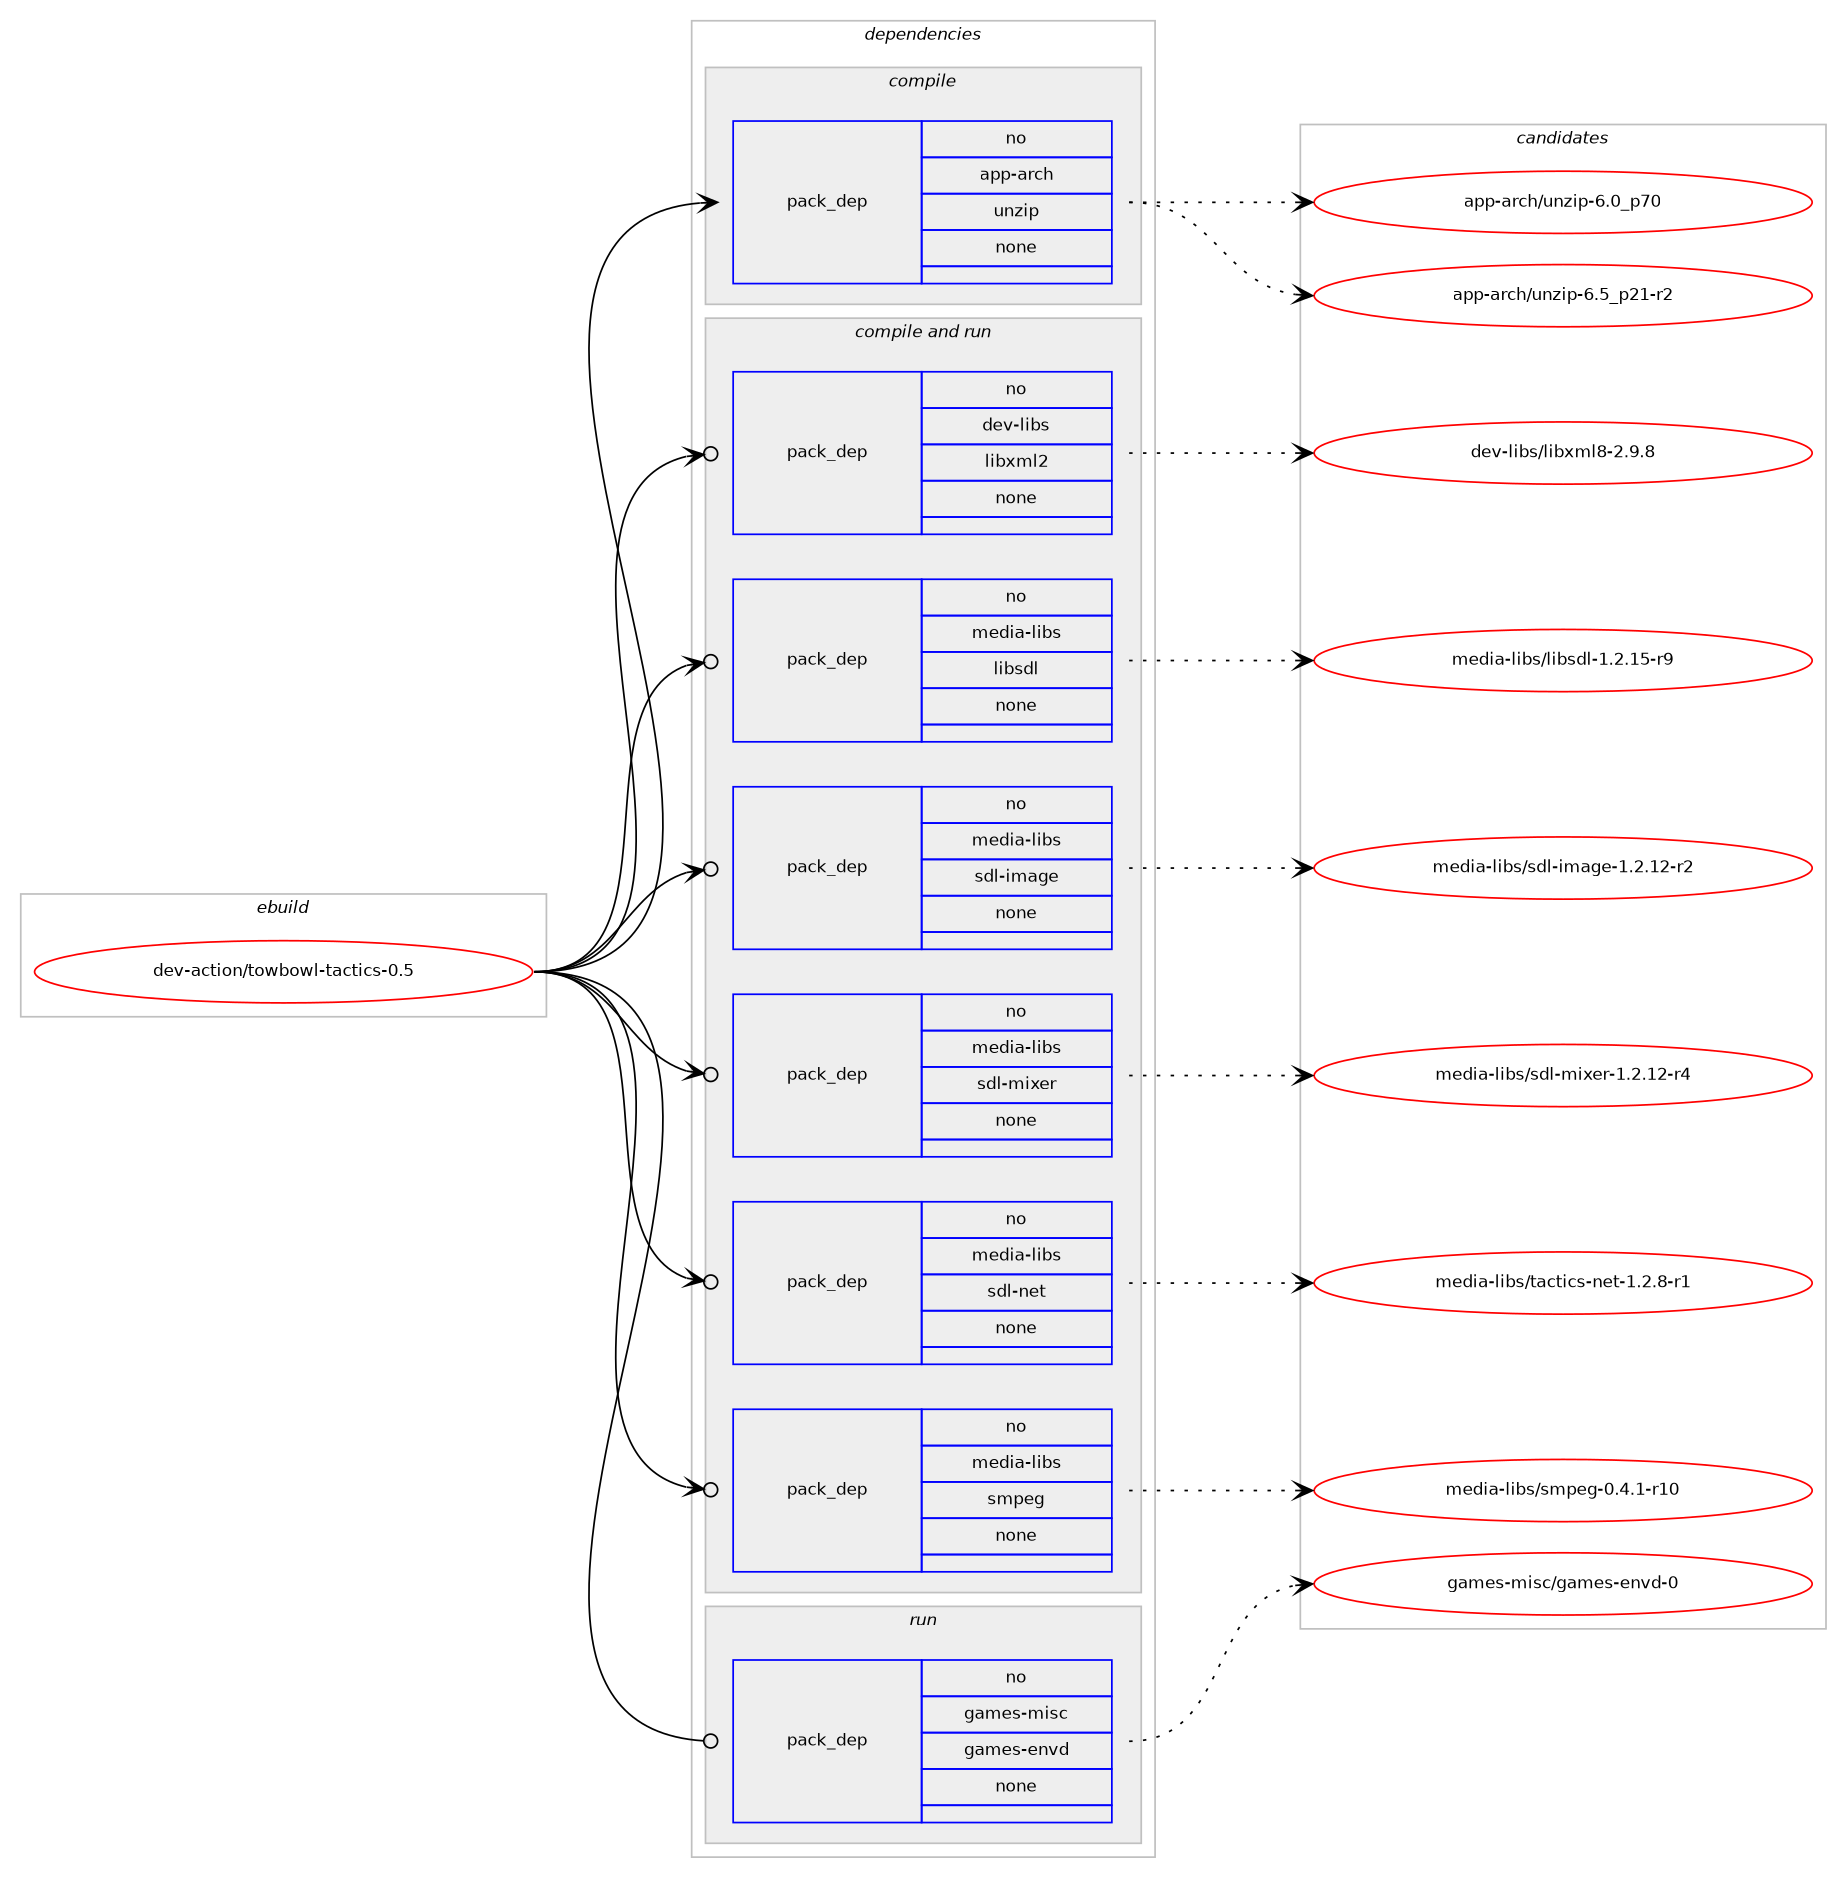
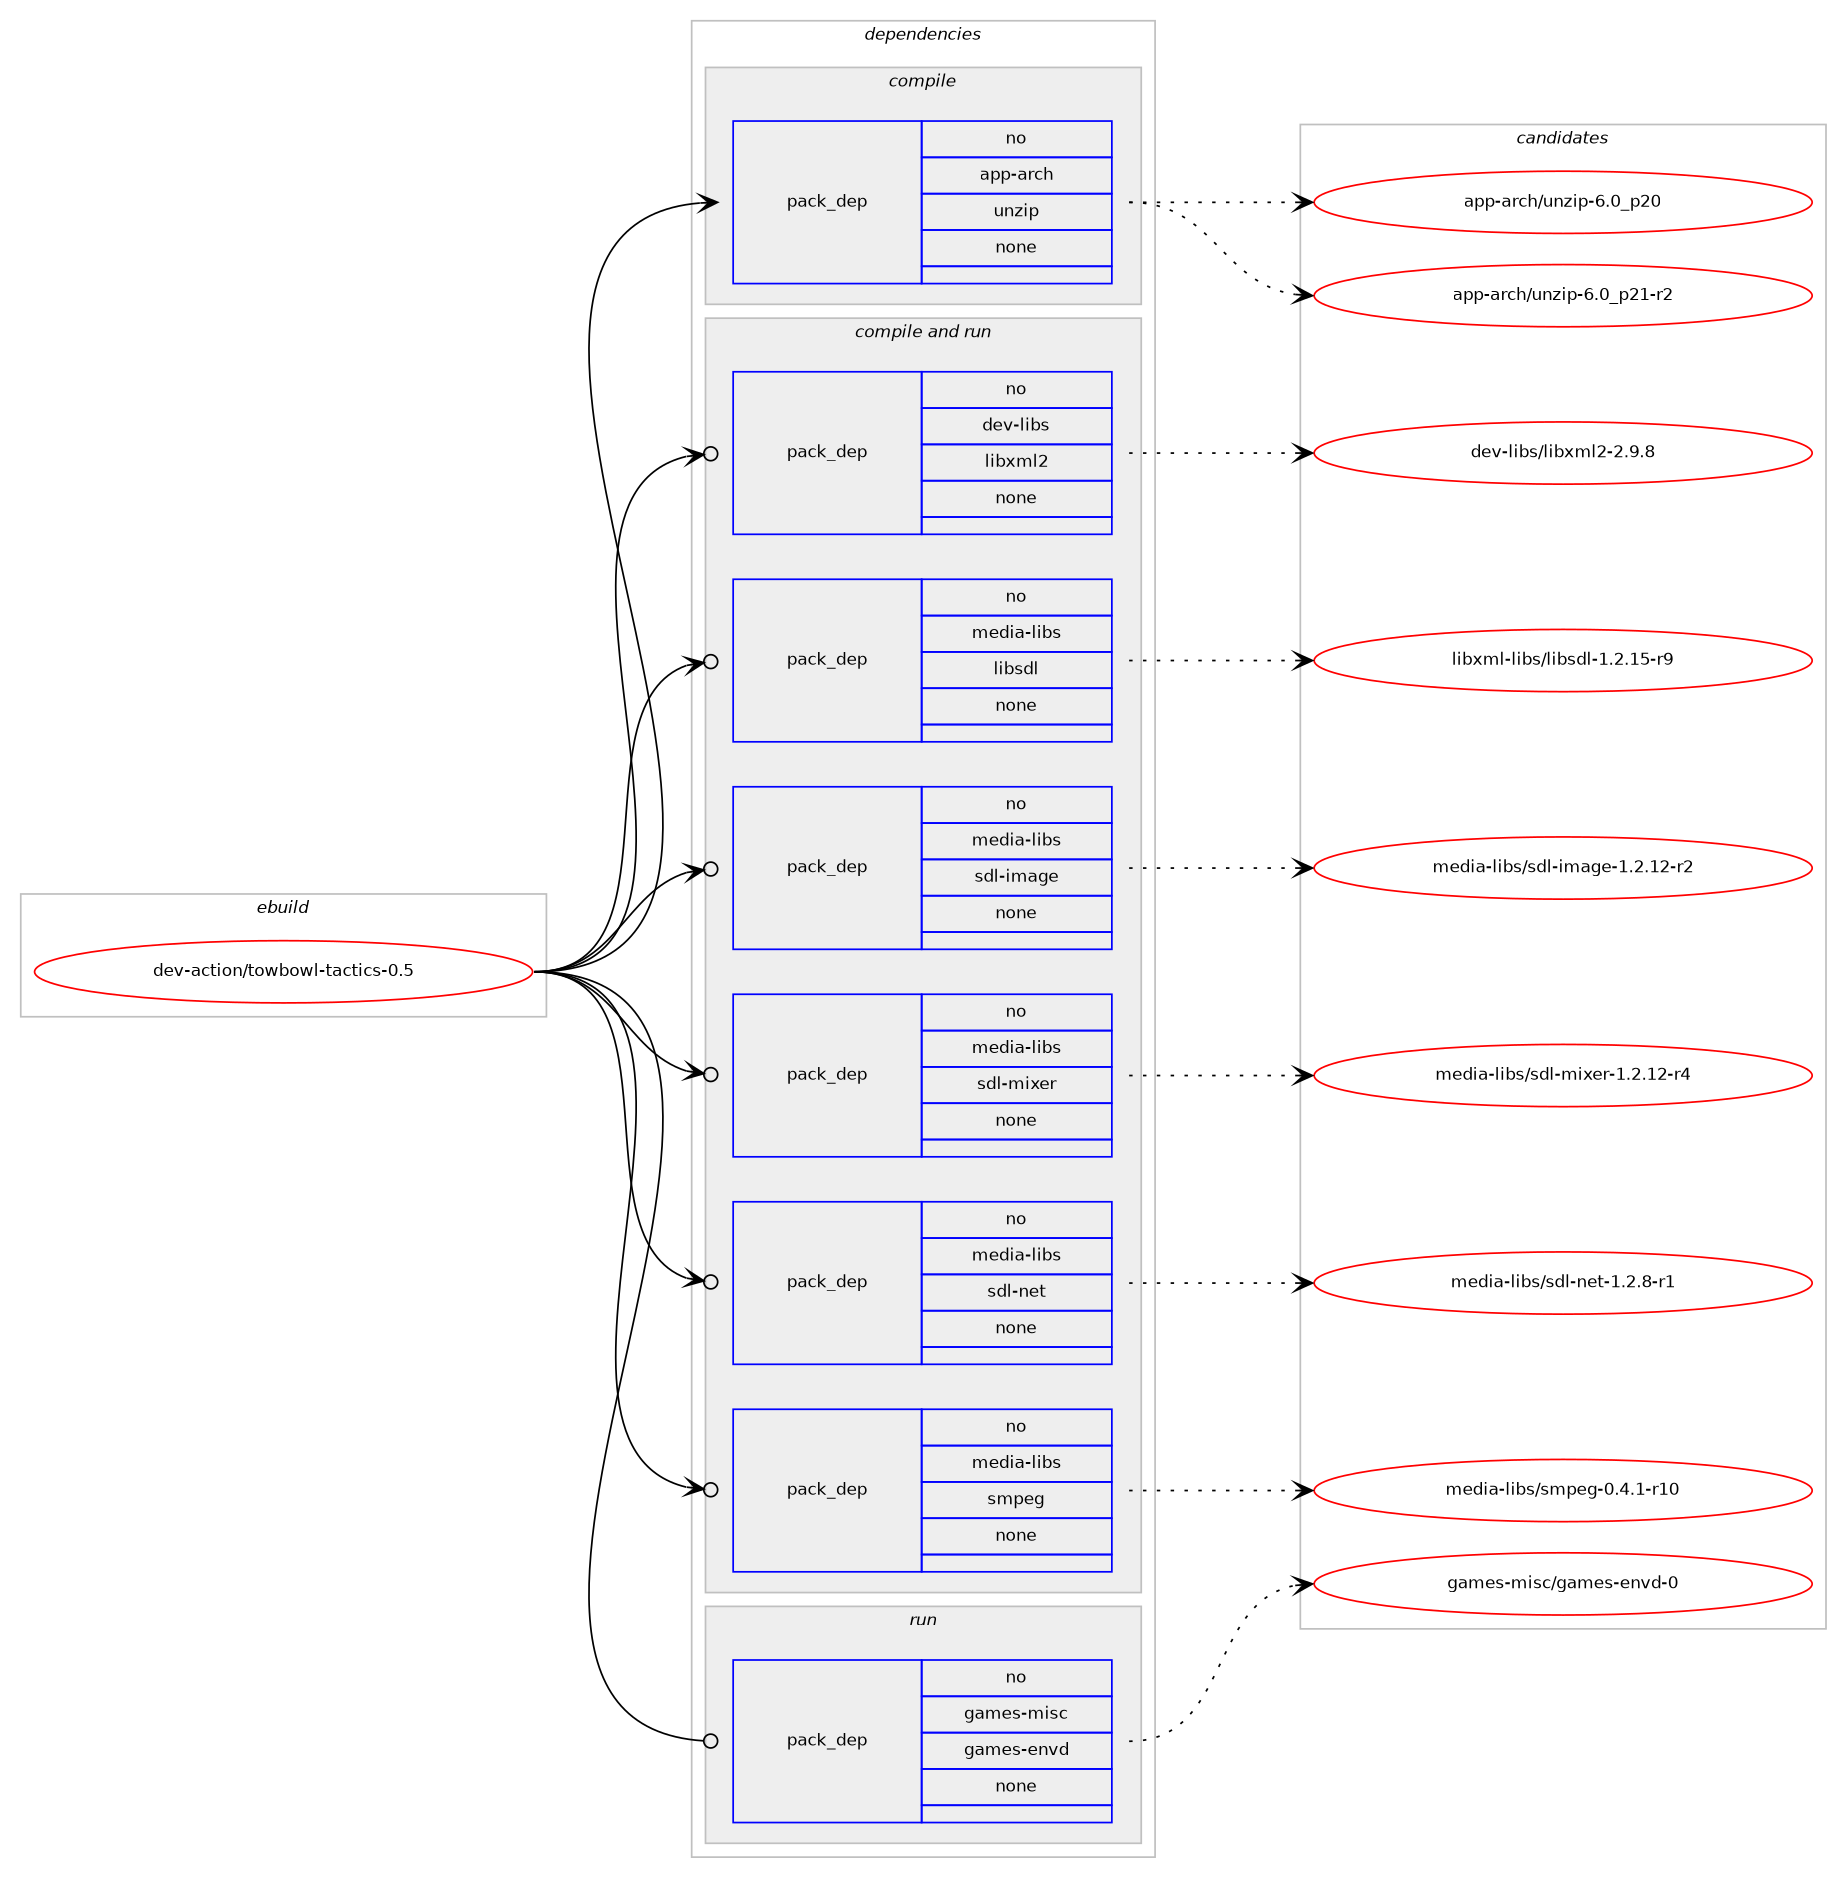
(1563, 202) -> (1563, 202)
(1563, 296) -> (1563, 296)
(1563, 453) -> (1563, 453)
(1563, 661) -> (1563, 661)
(1563, 1283) -> (1563, 1283)
